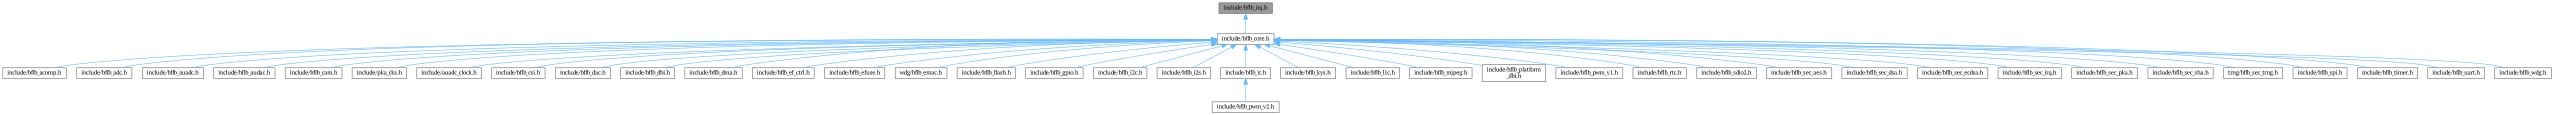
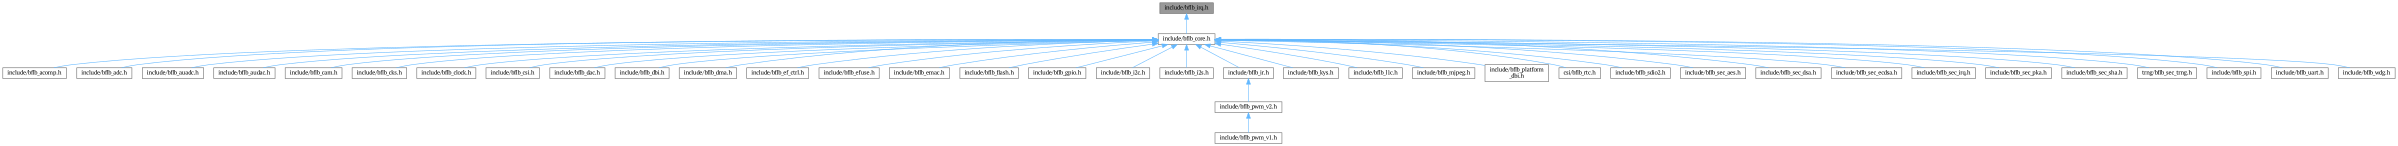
(1425, 51) -> (1248, 126)
(379, 73) -> (379, 73)
(449, 73) -> (446, 73)
(921, 73) -> (919, 73)
(1660, 73) -> (1580, 73)
(2388, 73) -> none
